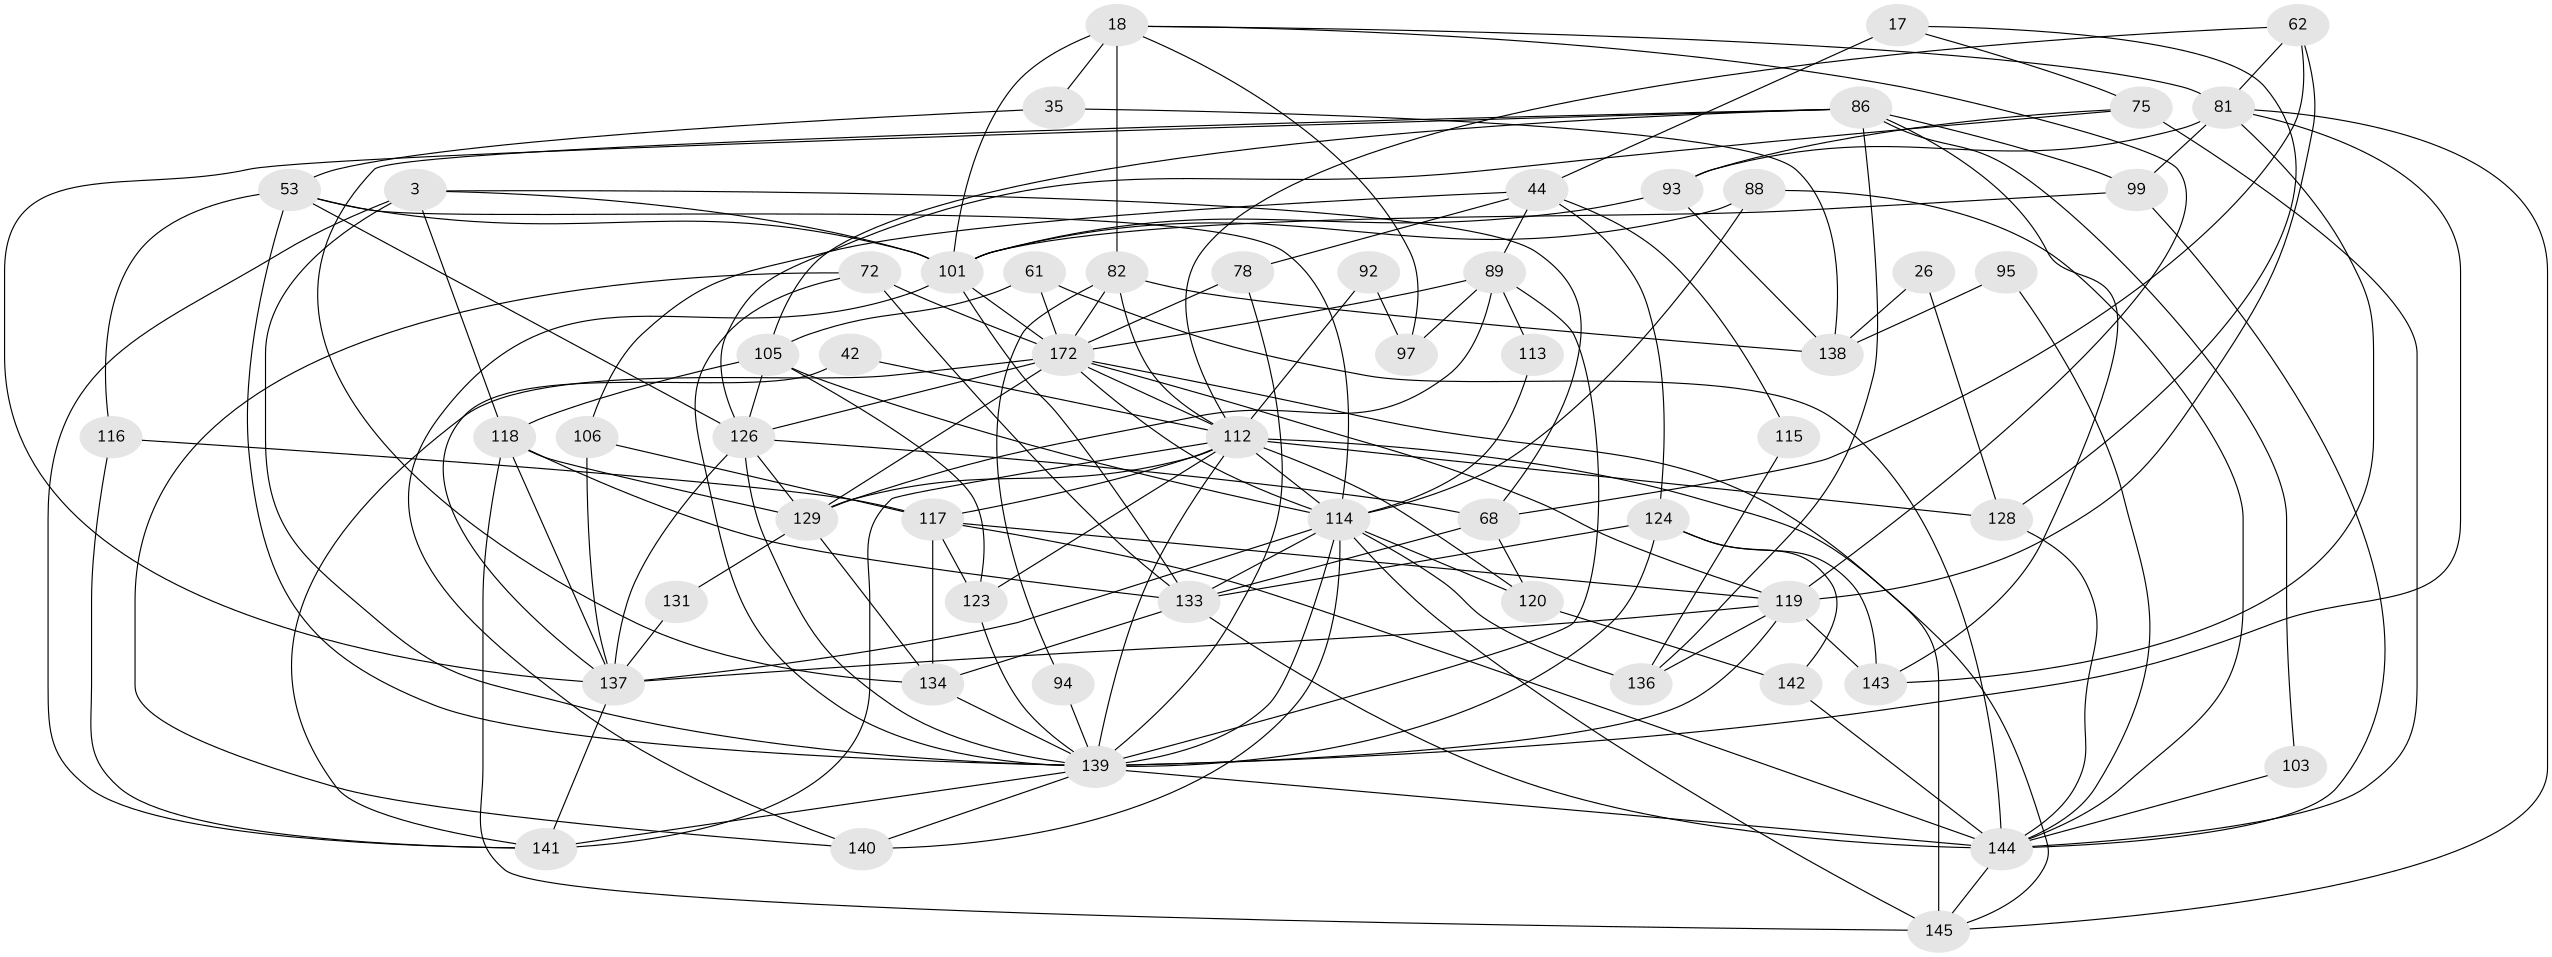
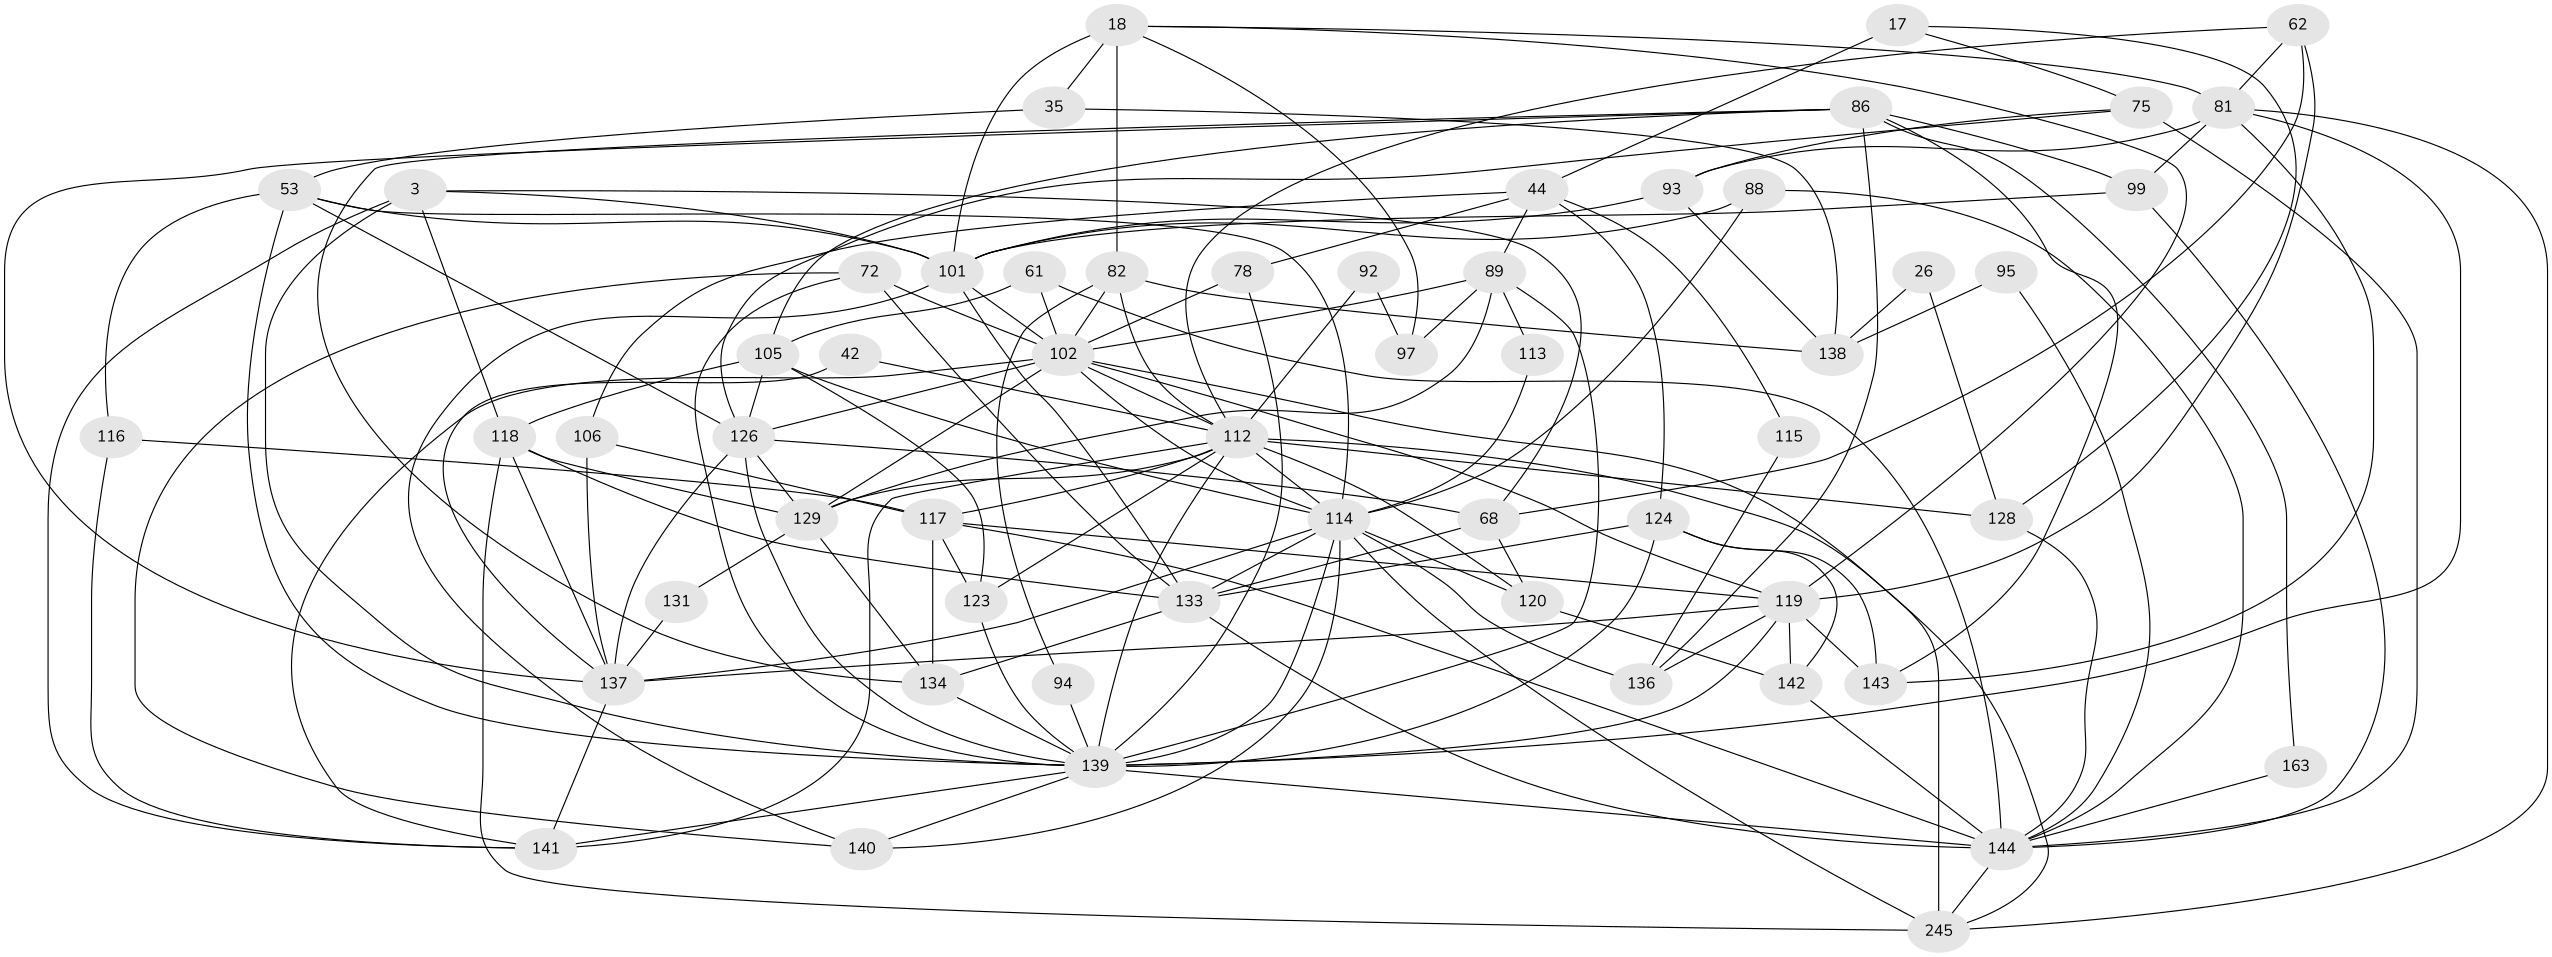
(1063, 355) -> (1063, 355)
none -> (1790, 643)
(2296, 767) -> (2296, 767)
(1939, 932) -> (1939, 932)
